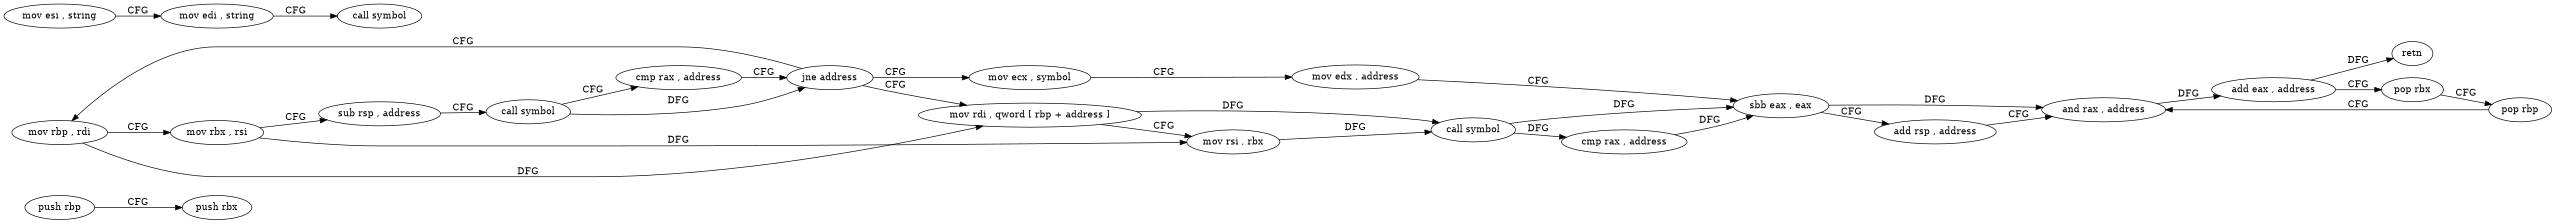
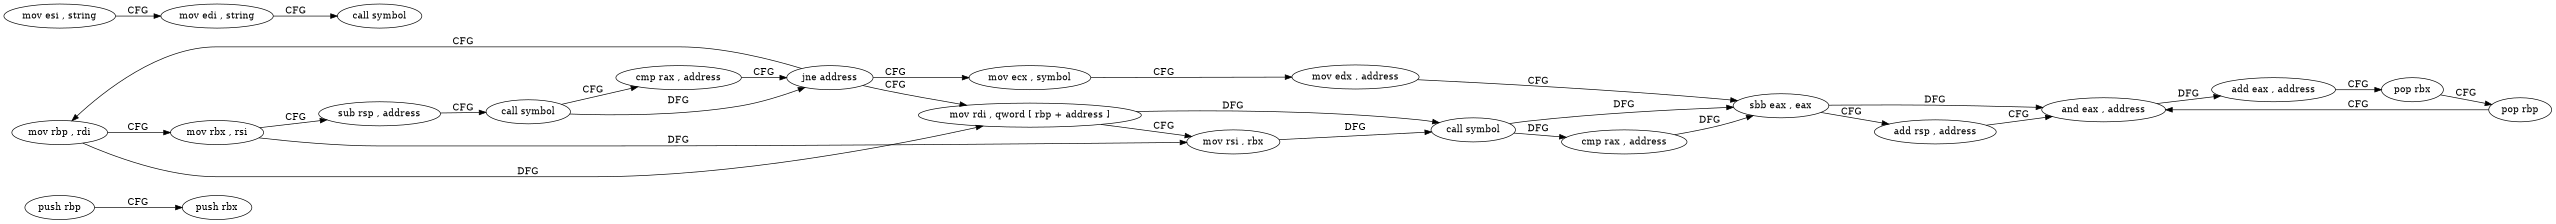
(2412, 54) -> none
(2104, 110) -> (2104, 110)
